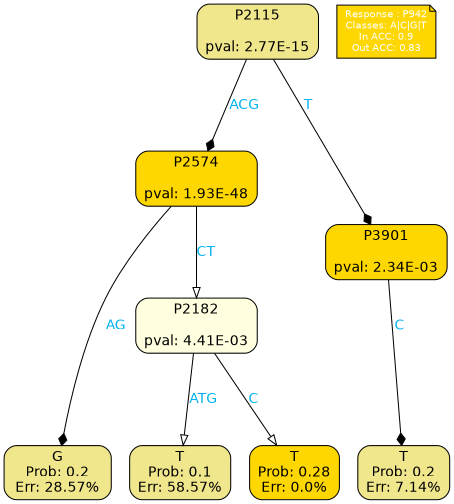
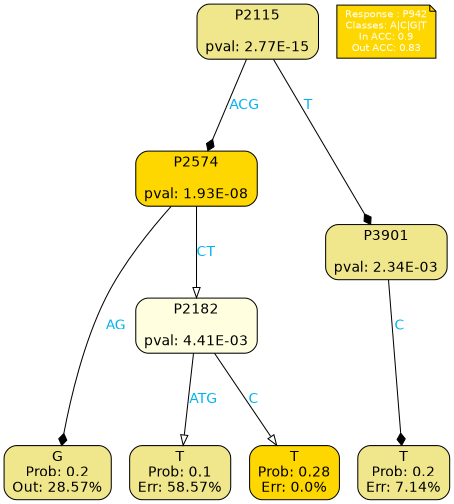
(197, 179) -> (197, 179)
(386, 252) -> (386, 252)
(58, 473) -> (58, 473)
